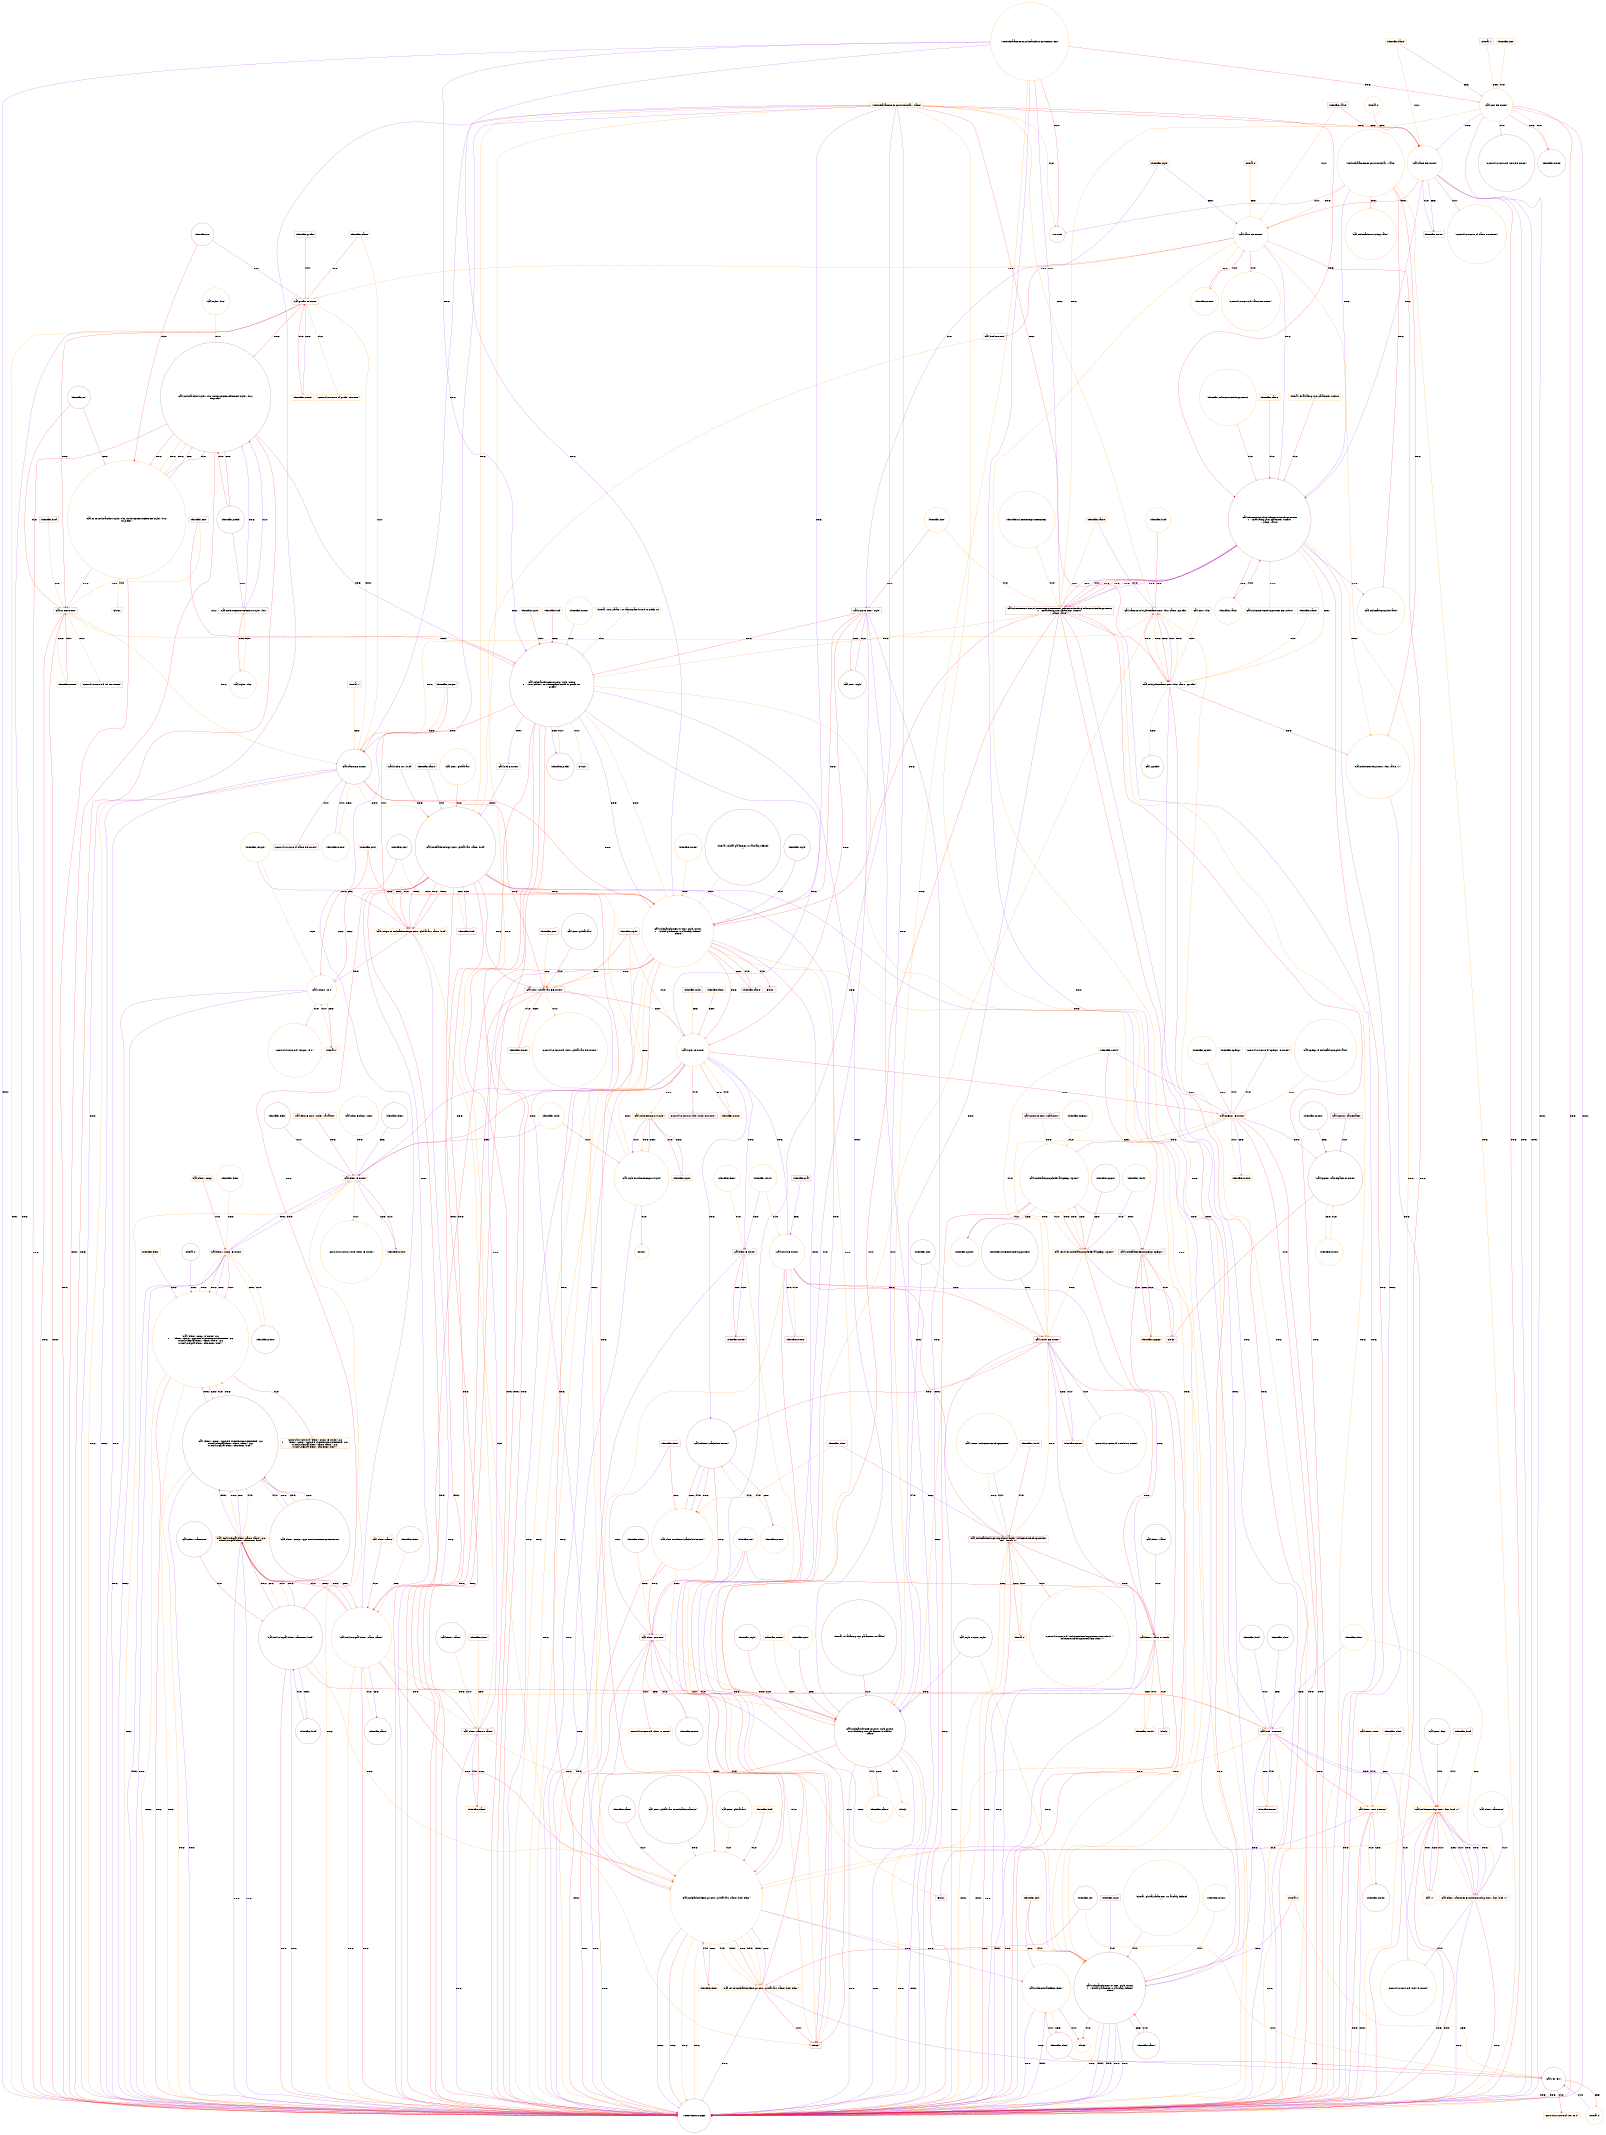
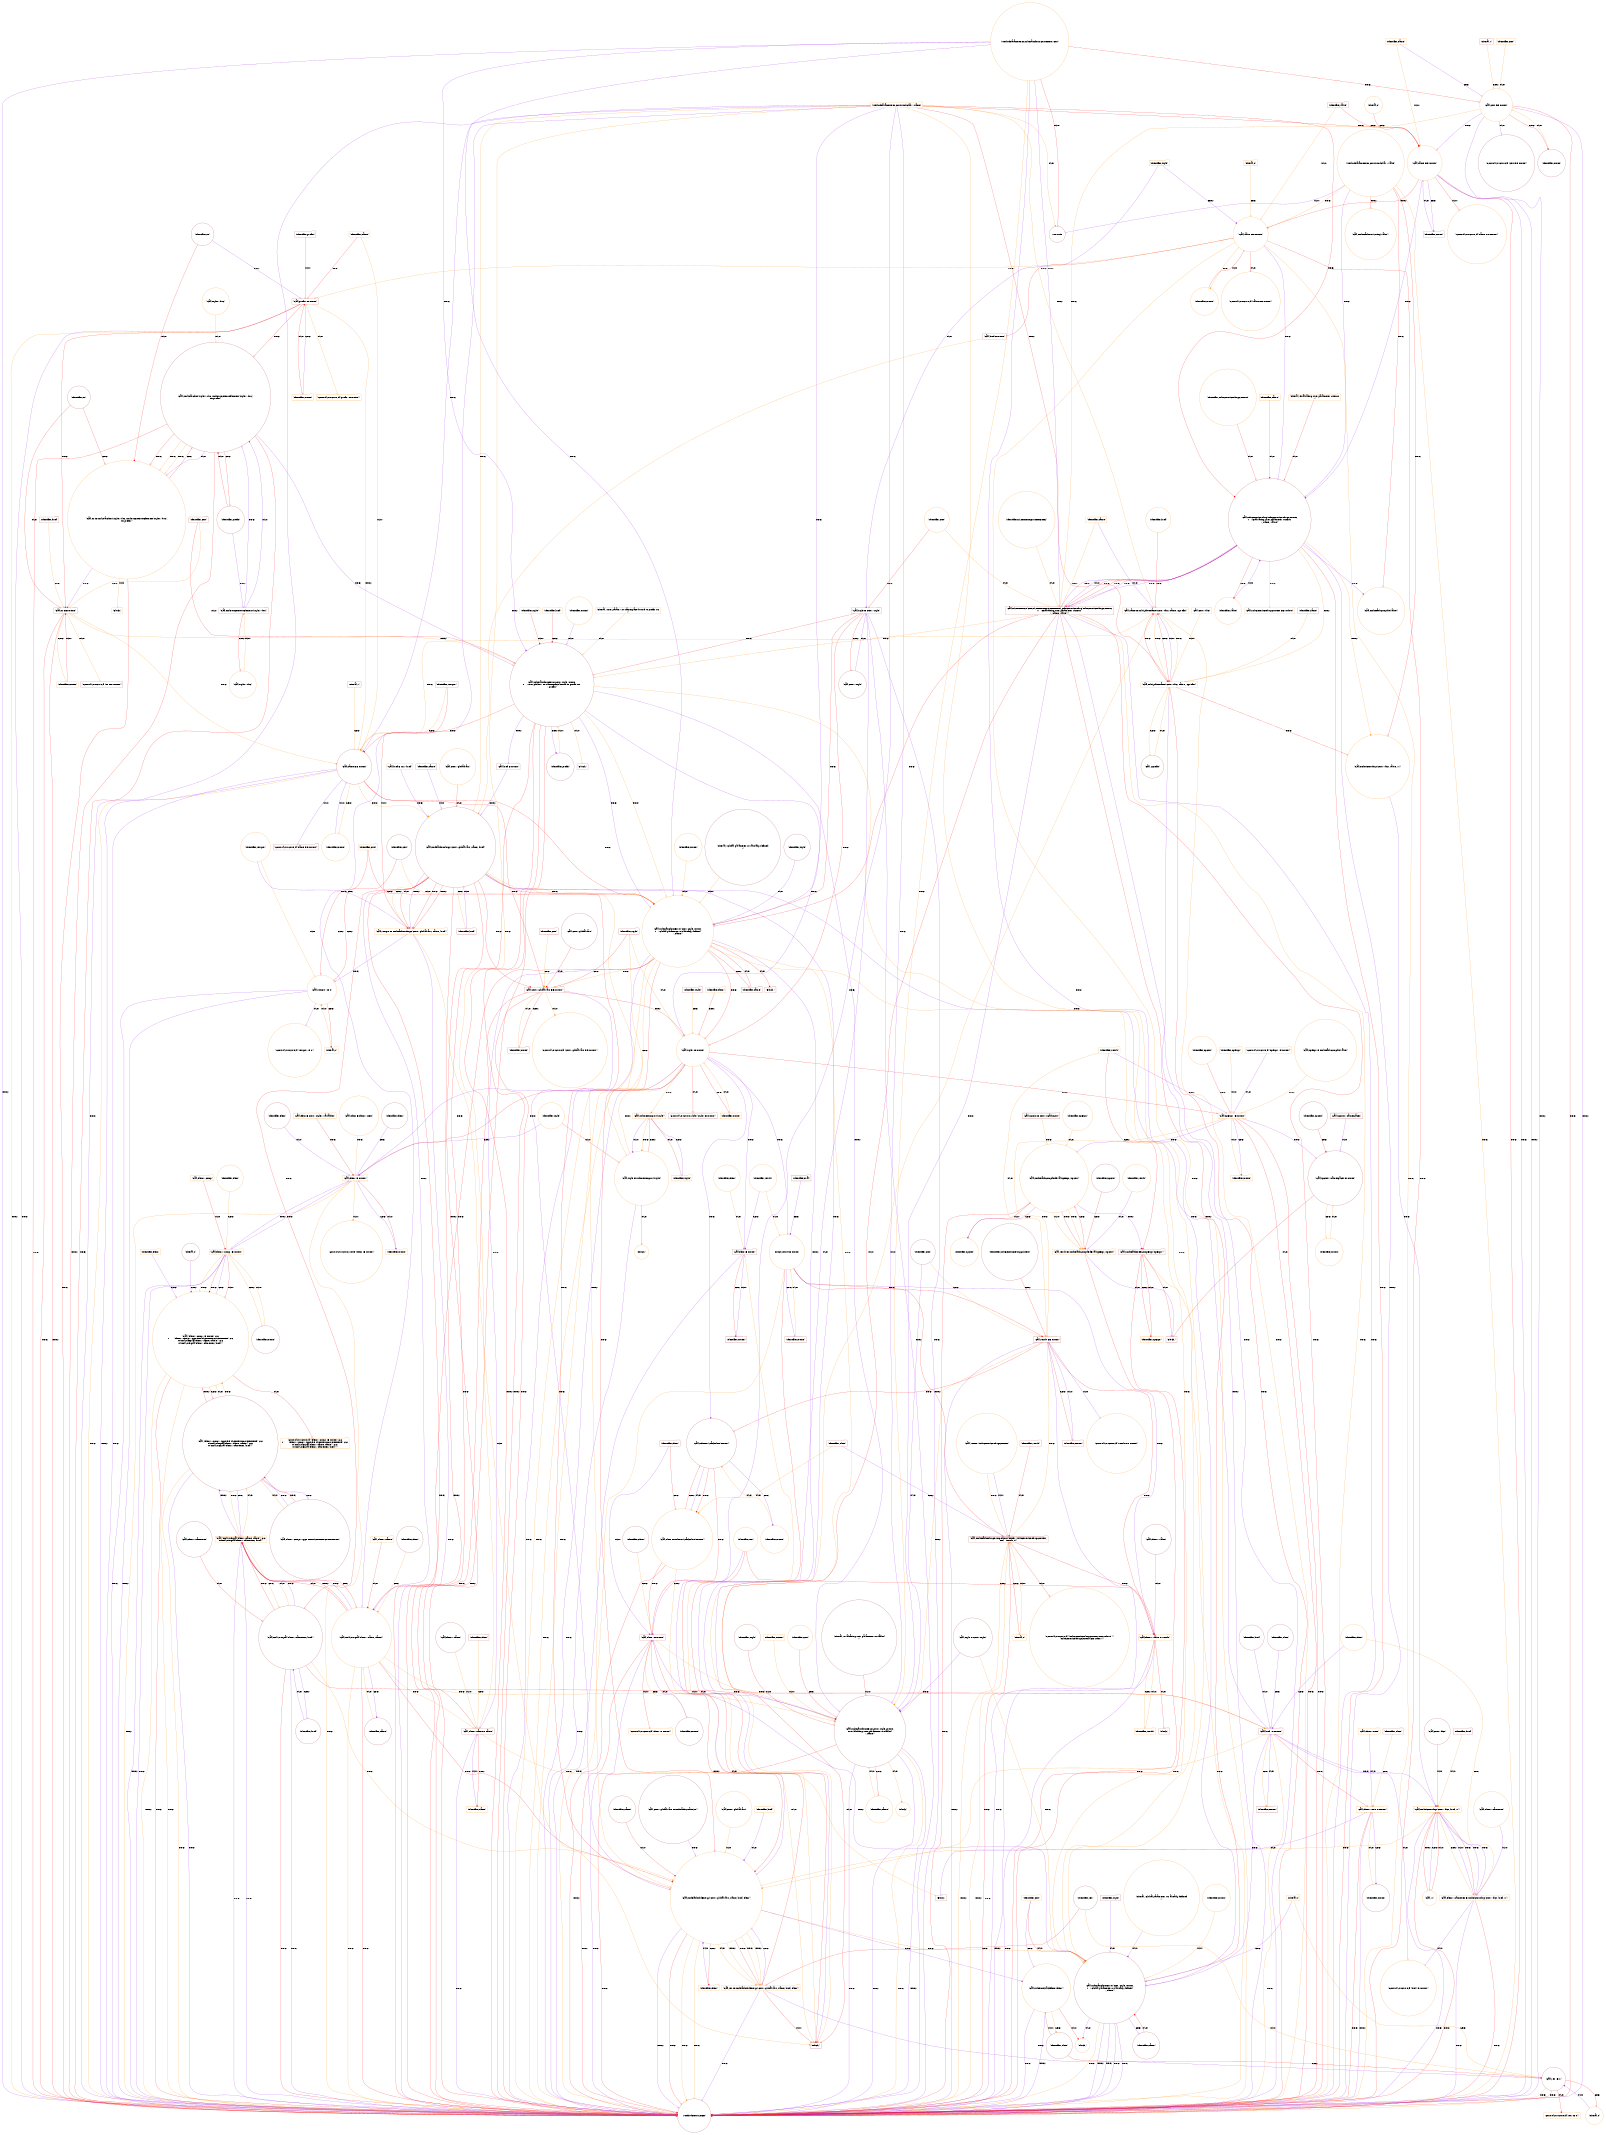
none -> (1161, 722)
(787, 1252) -> (787, 1252)
(1067, 1293) -> none
